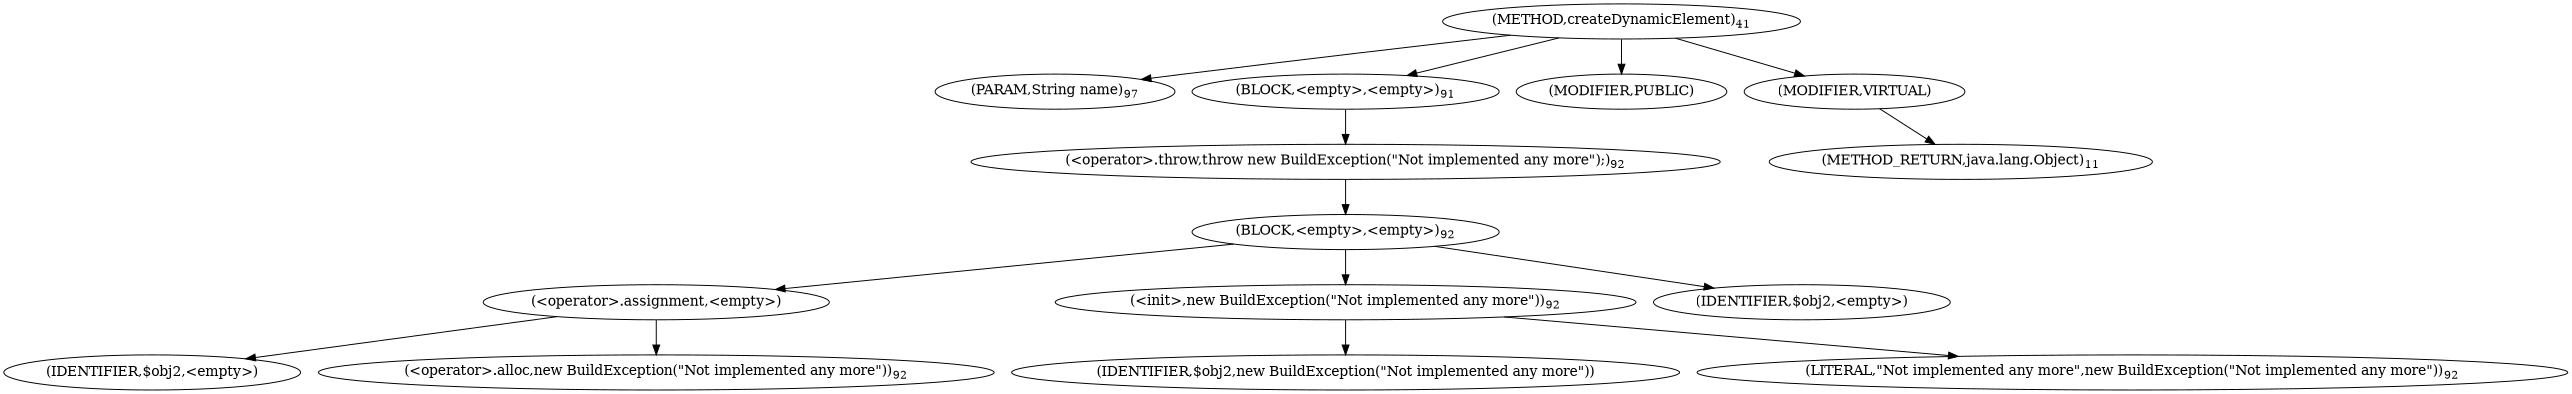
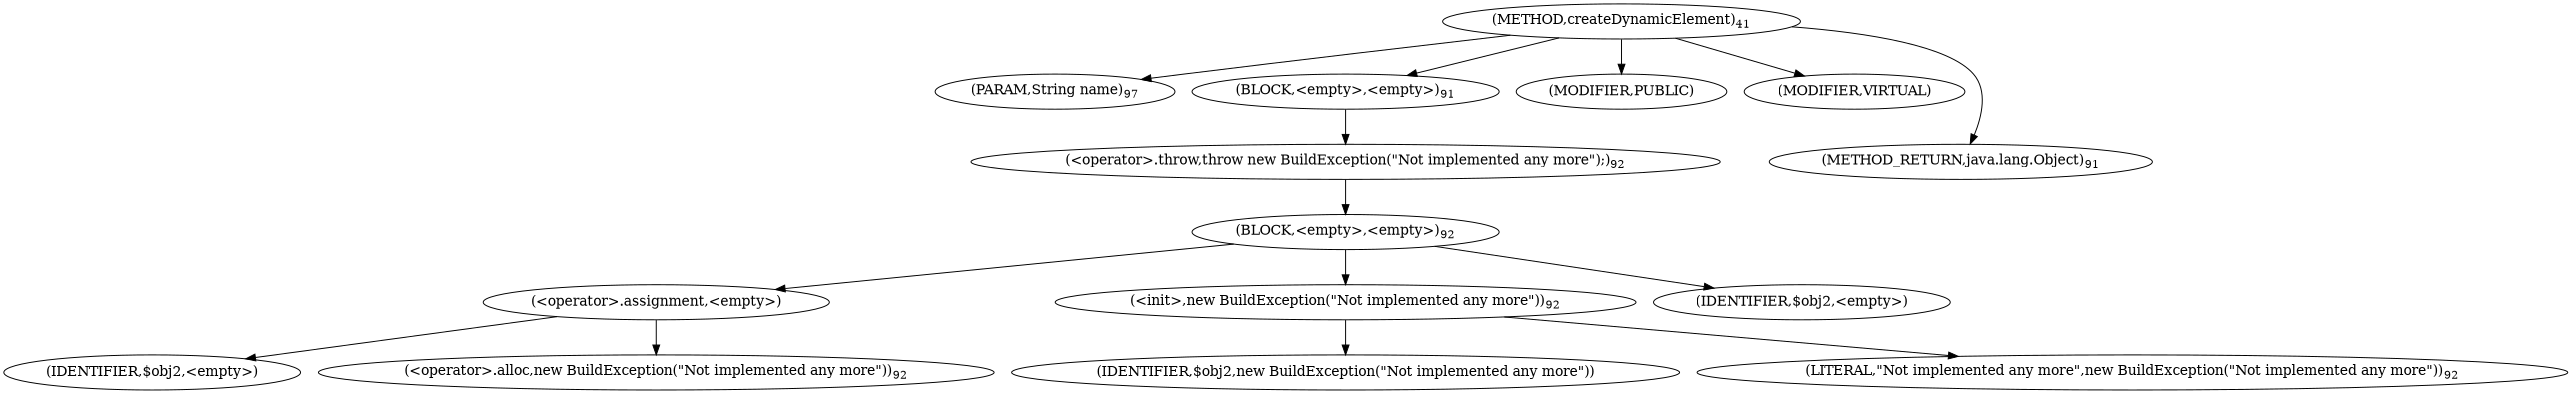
(1903, 124) -> (1918, 46)
(2092, 160) -> (2092, 160)
